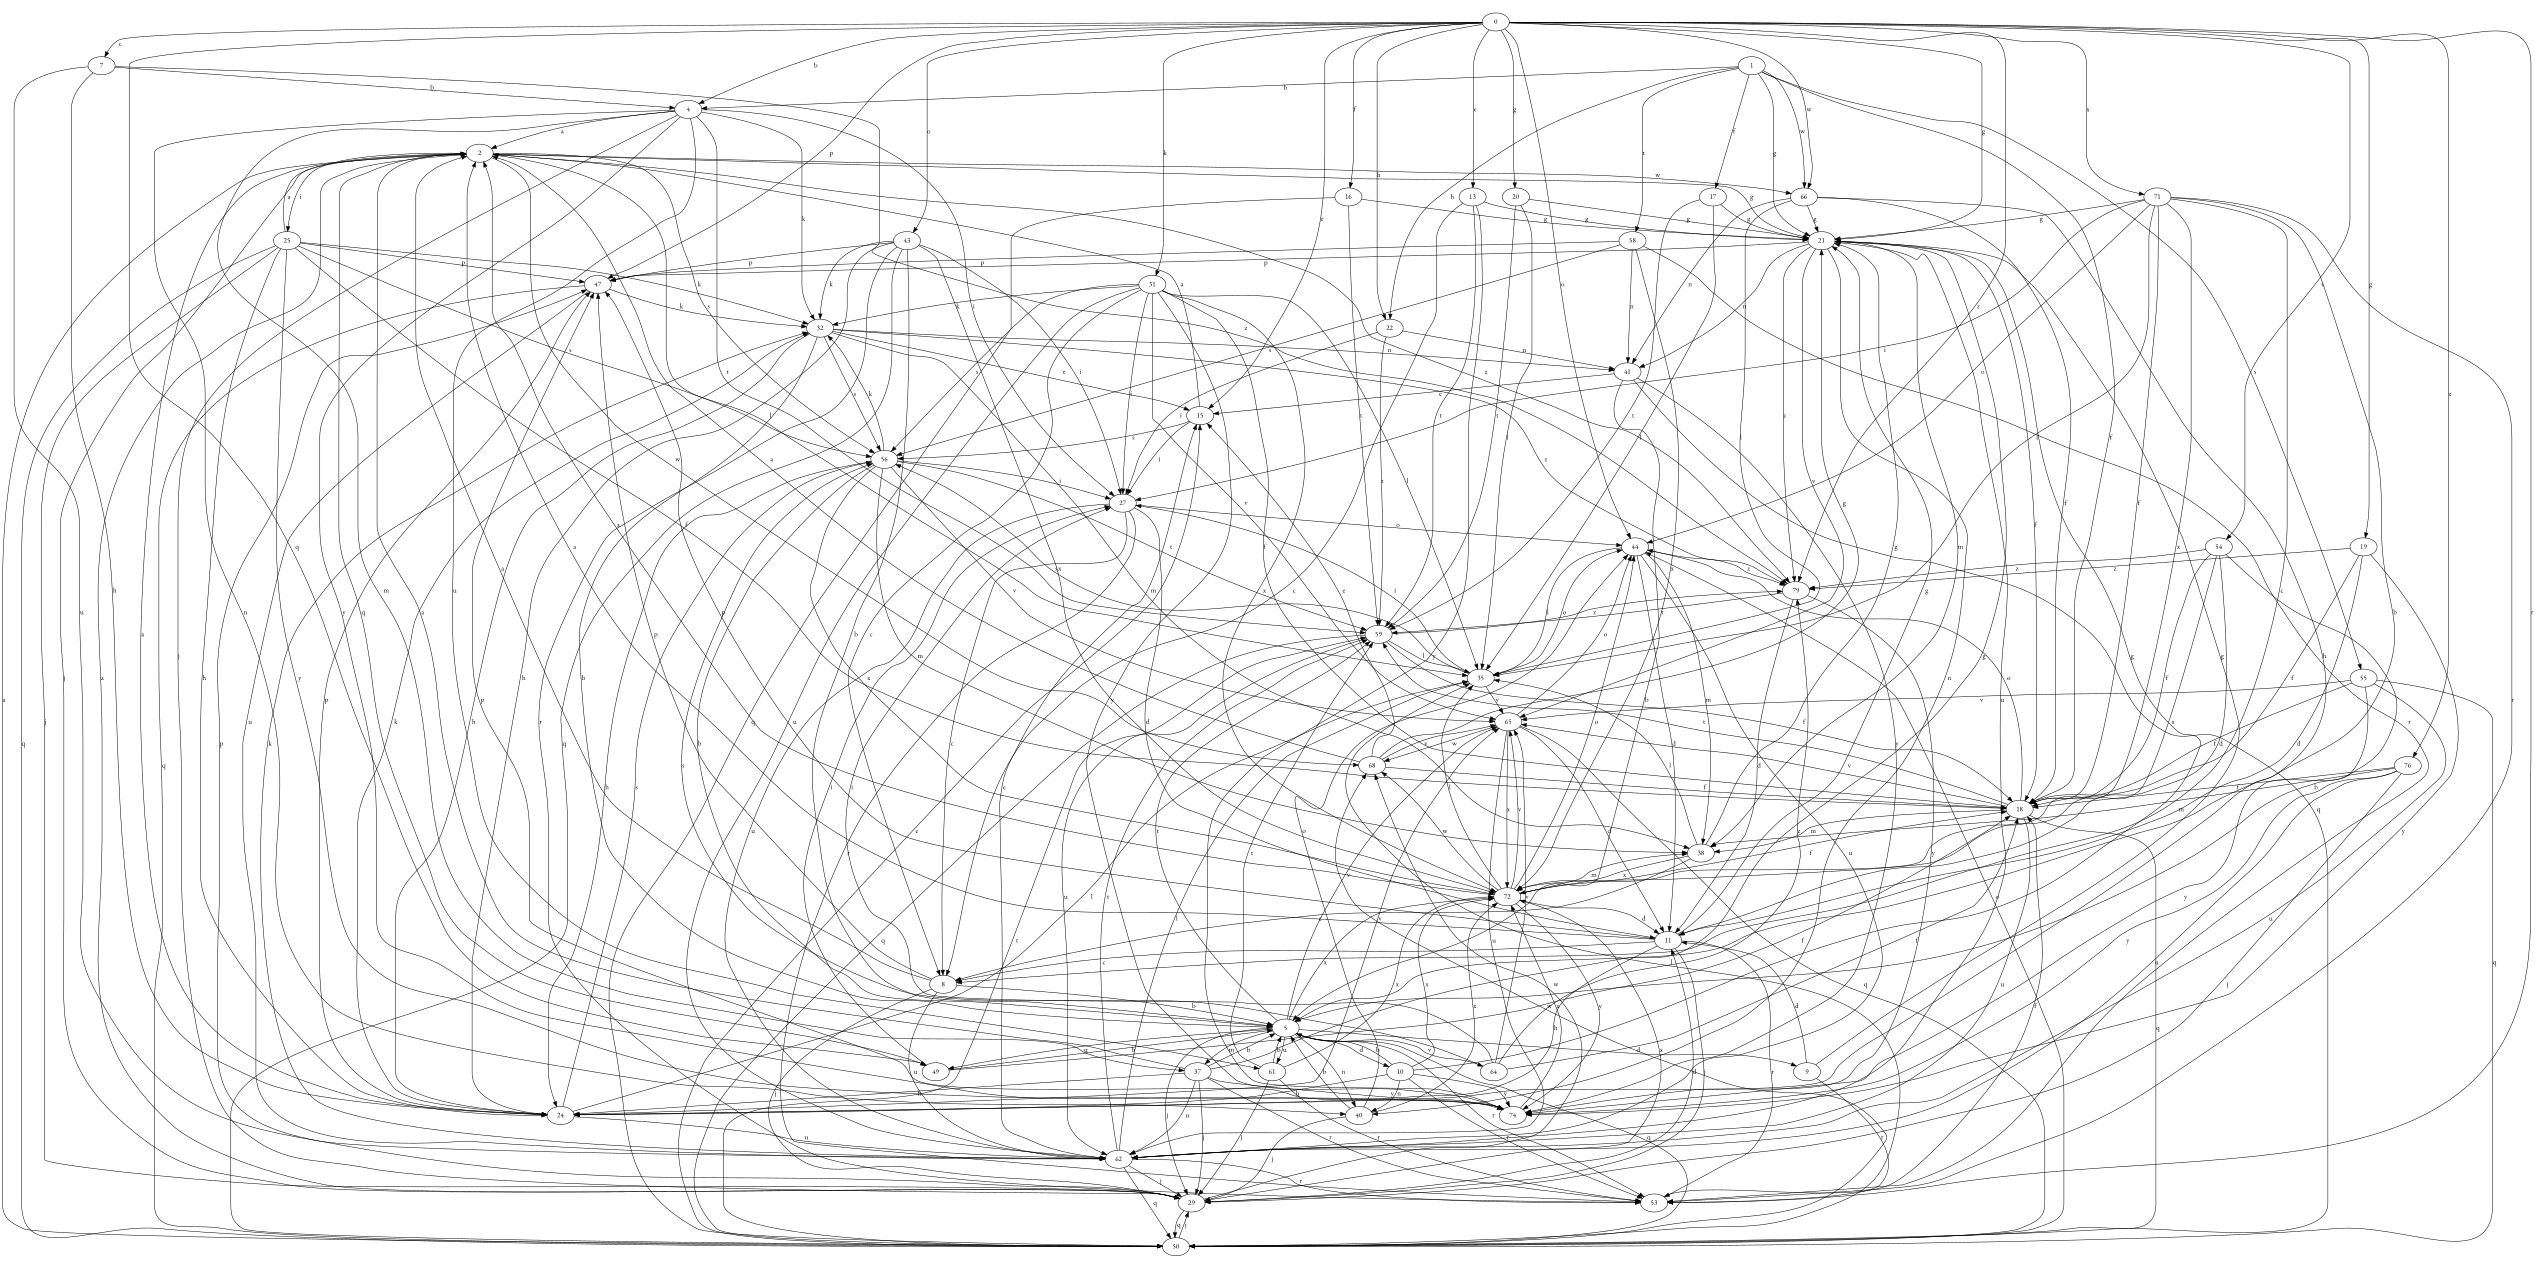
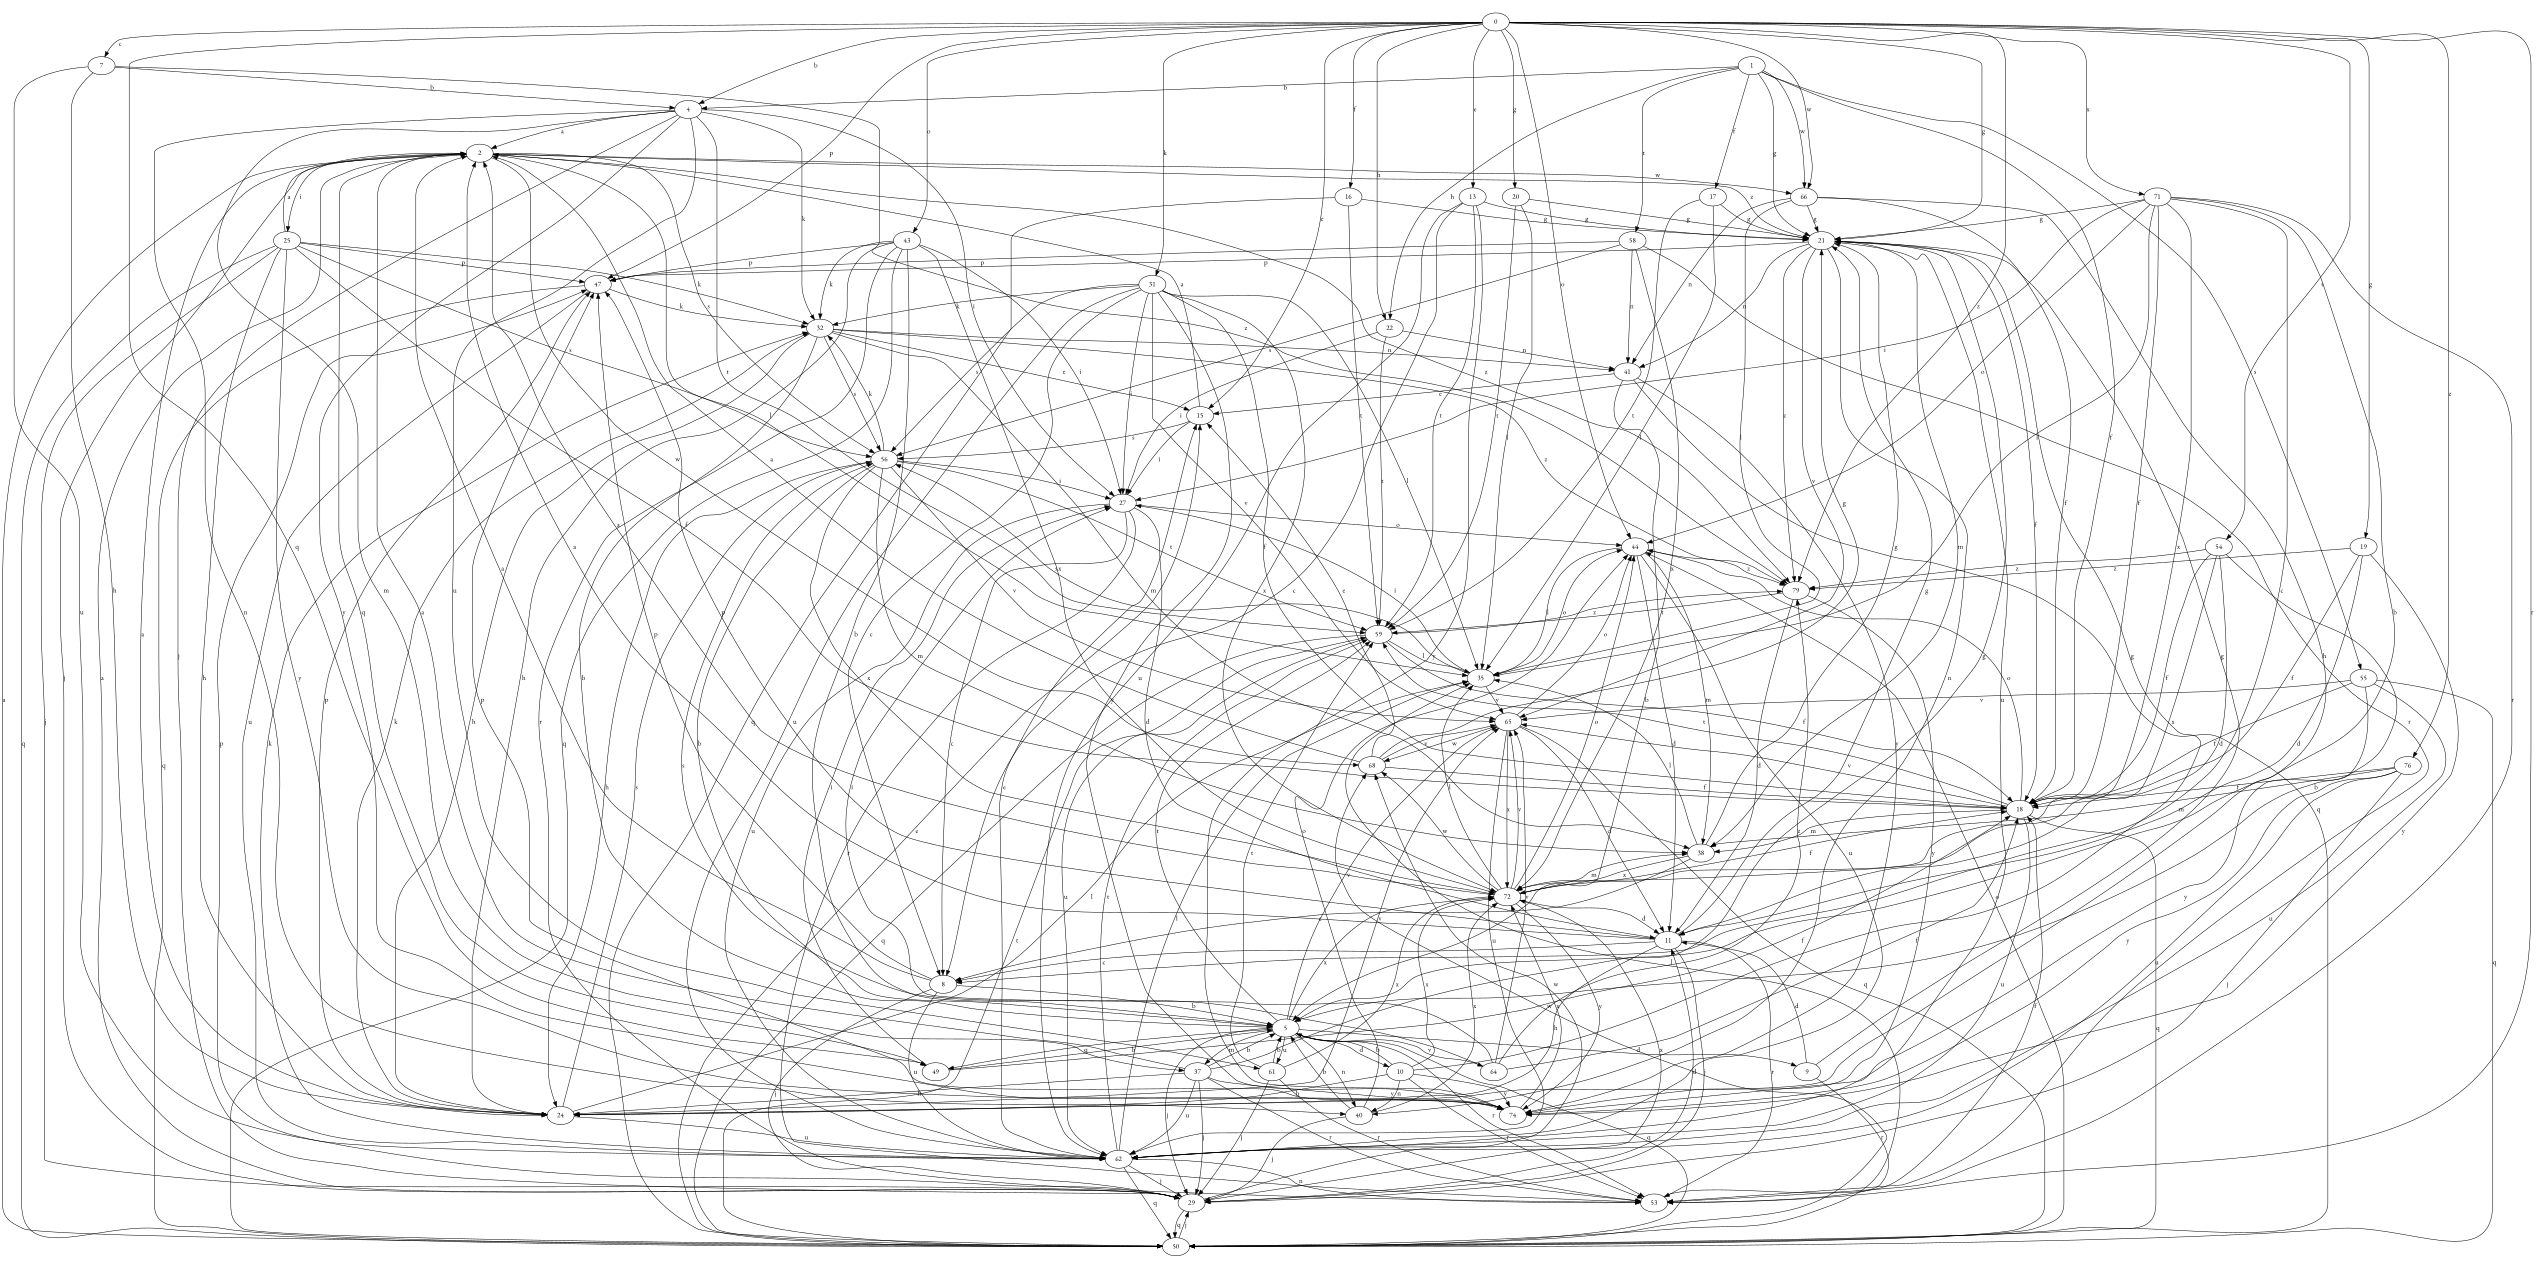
(1752, 197) -> (1752, 197)
none -> (1136, 672)
(1301, 1181) -> (1301, 1181)
